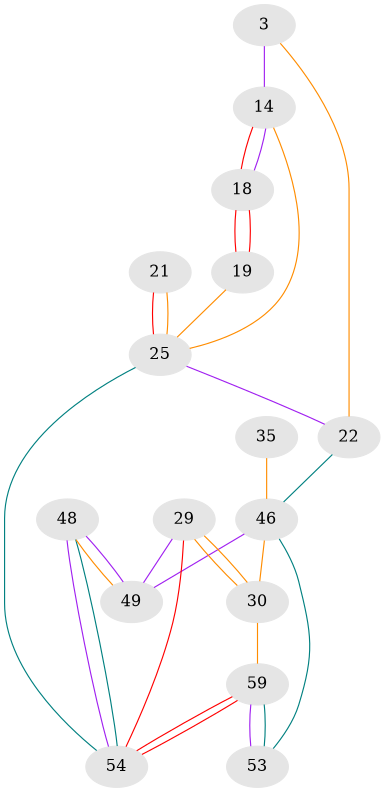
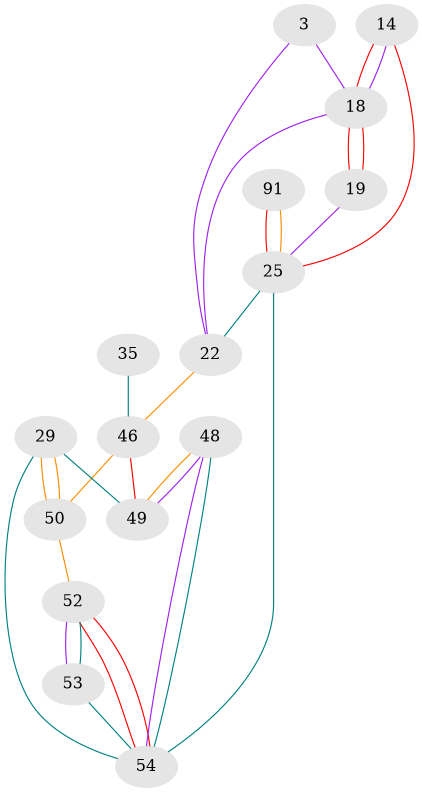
(264, 66) -> (330, 66)
none -> (219, 195)
(349, 221) -> (206, 177)
(295, 265) -> (409, 184)
(160, 272) -> (274, 190)
(202, 313) -> (315, 231)
(256, 394) -> (242, 314)
(267, 478) -> (128, 396)
(308, 478) -> (170, 396)
(158, 561) -> (86, 474)
(199, 561) -> (133, 478)
(258, 602) -> (55, 520)
(310, 645) -> (110, 726)
(166, 647) -> (8, 632)
(258, 684) -> (73, 602)
